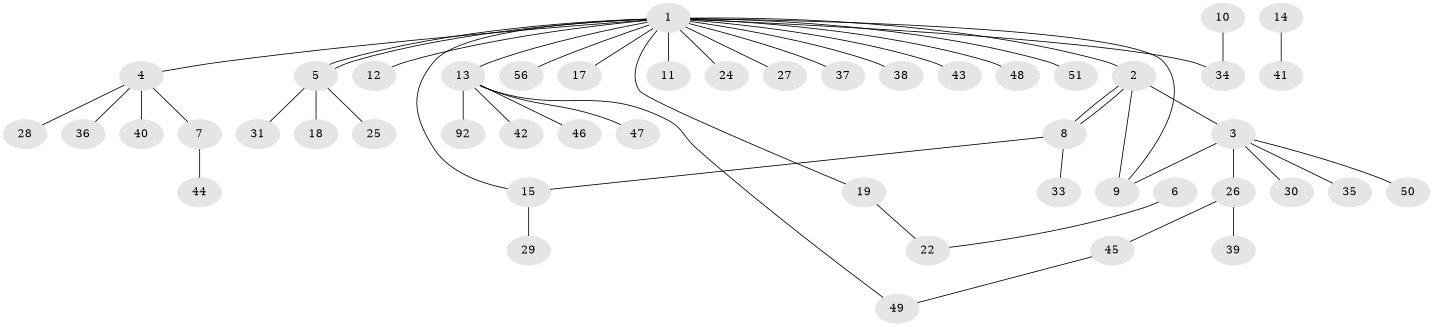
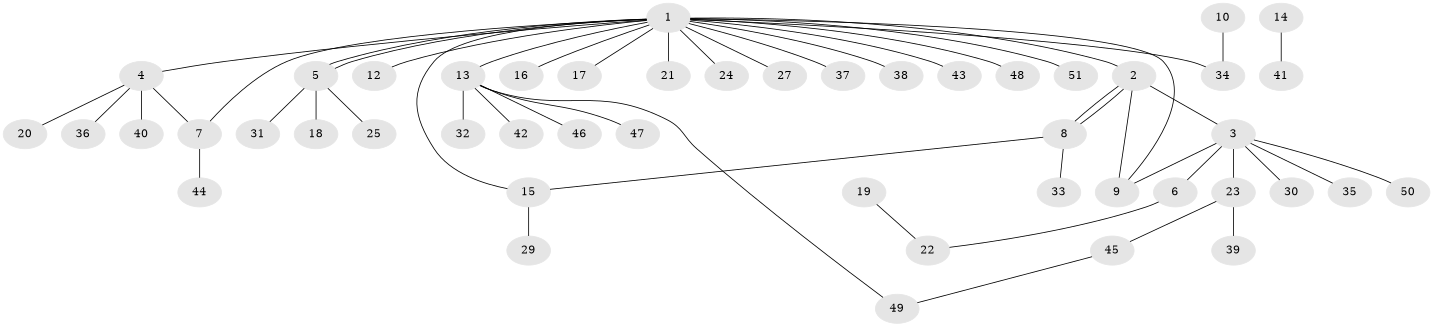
(521, 76) -> (521, 76)
(668, 76) -> (668, 76)
(711, 126) -> (417, 36)
(25, 134) -> (25, 134)
(463, 134) -> (463, 134)
none -> (1205, 163)
(1234, 192) -> (1234, 192)
